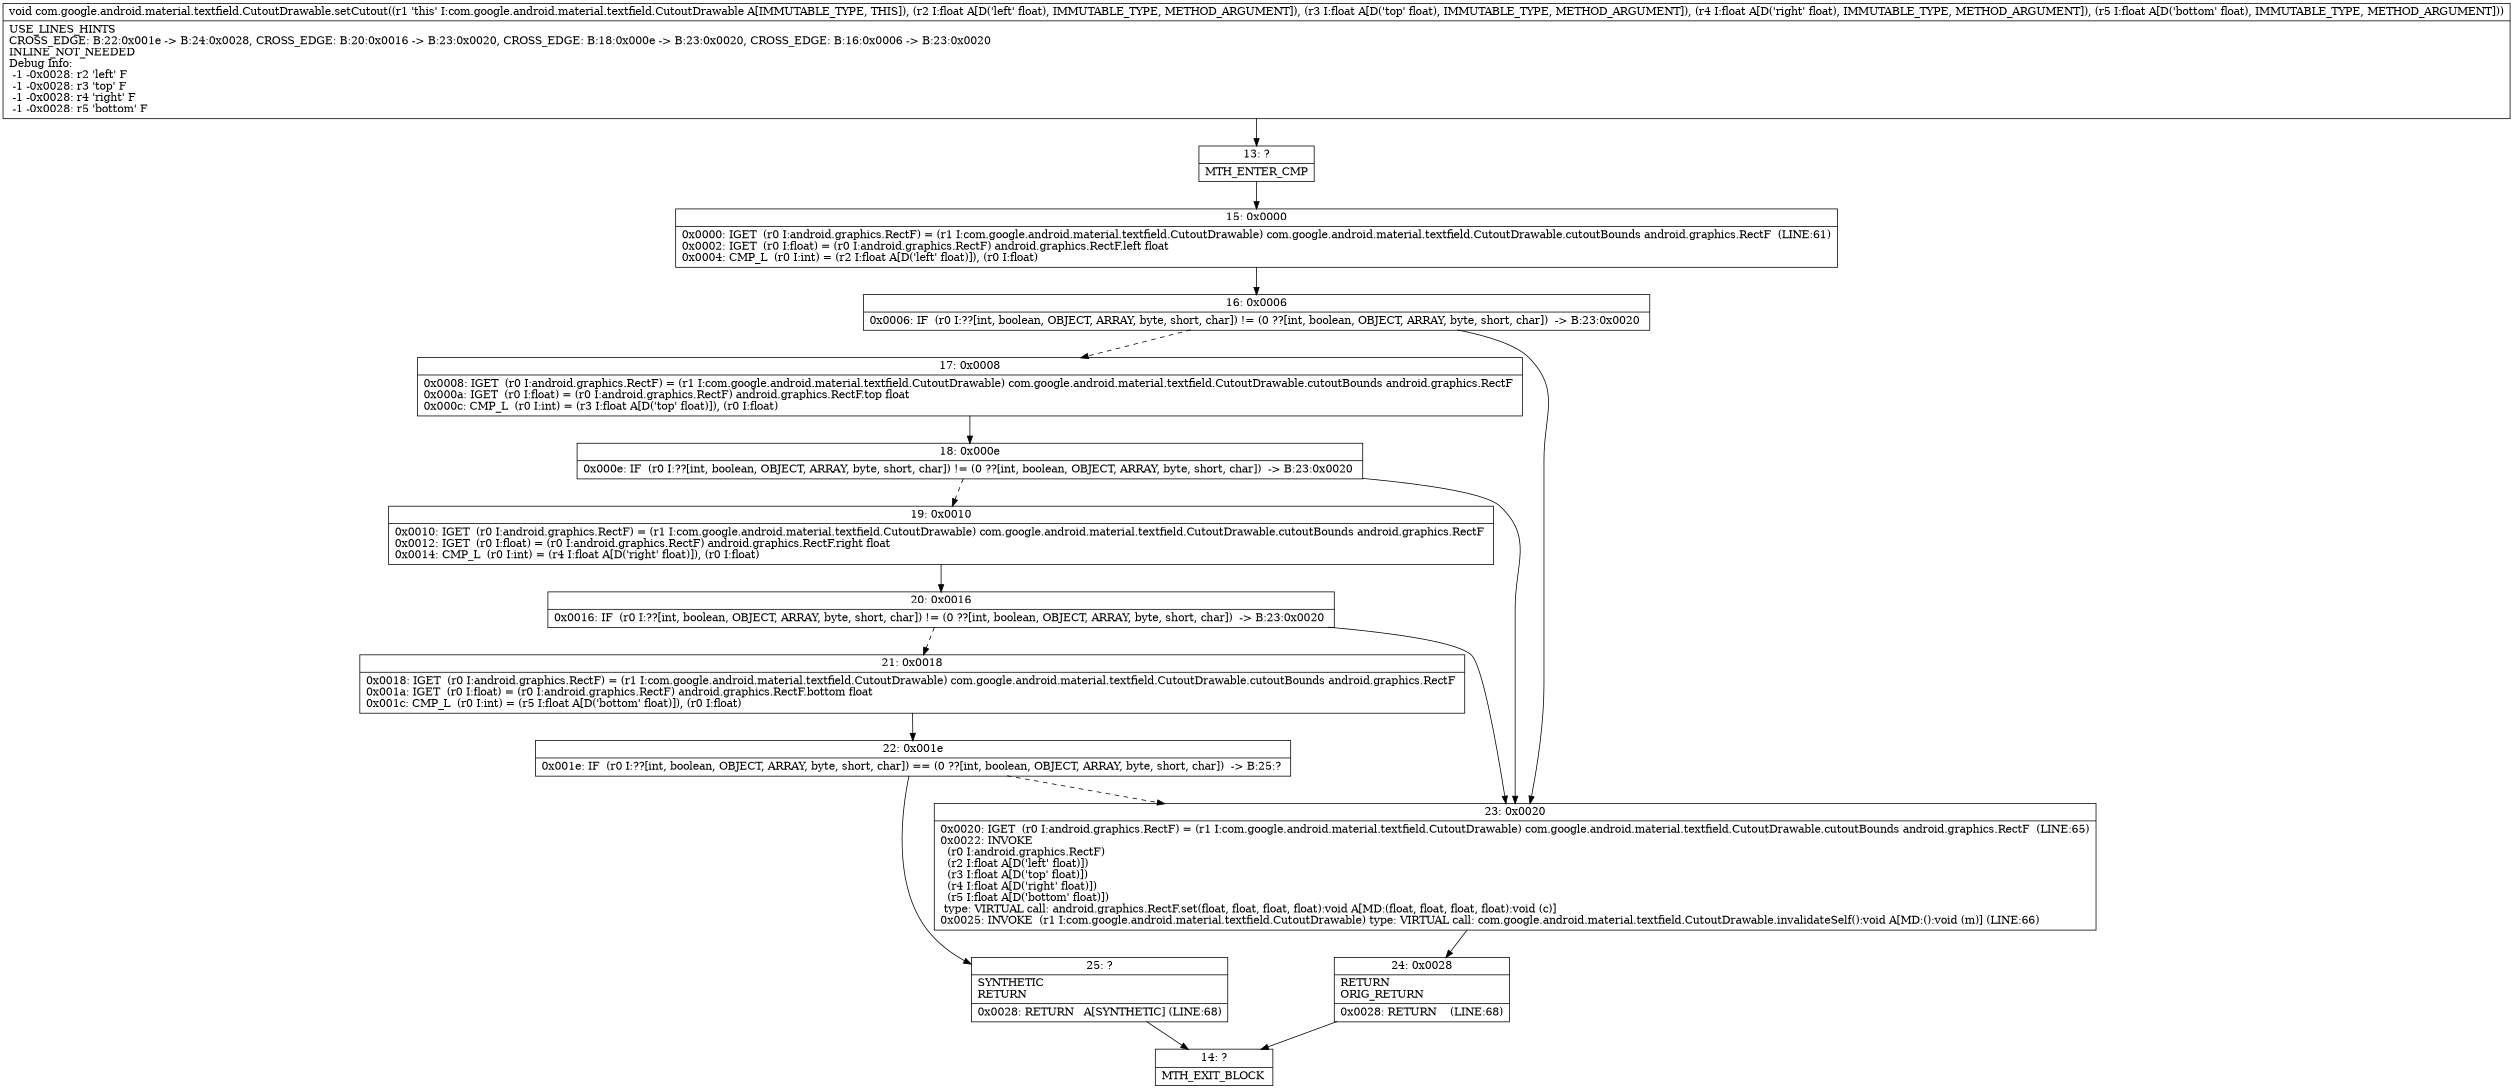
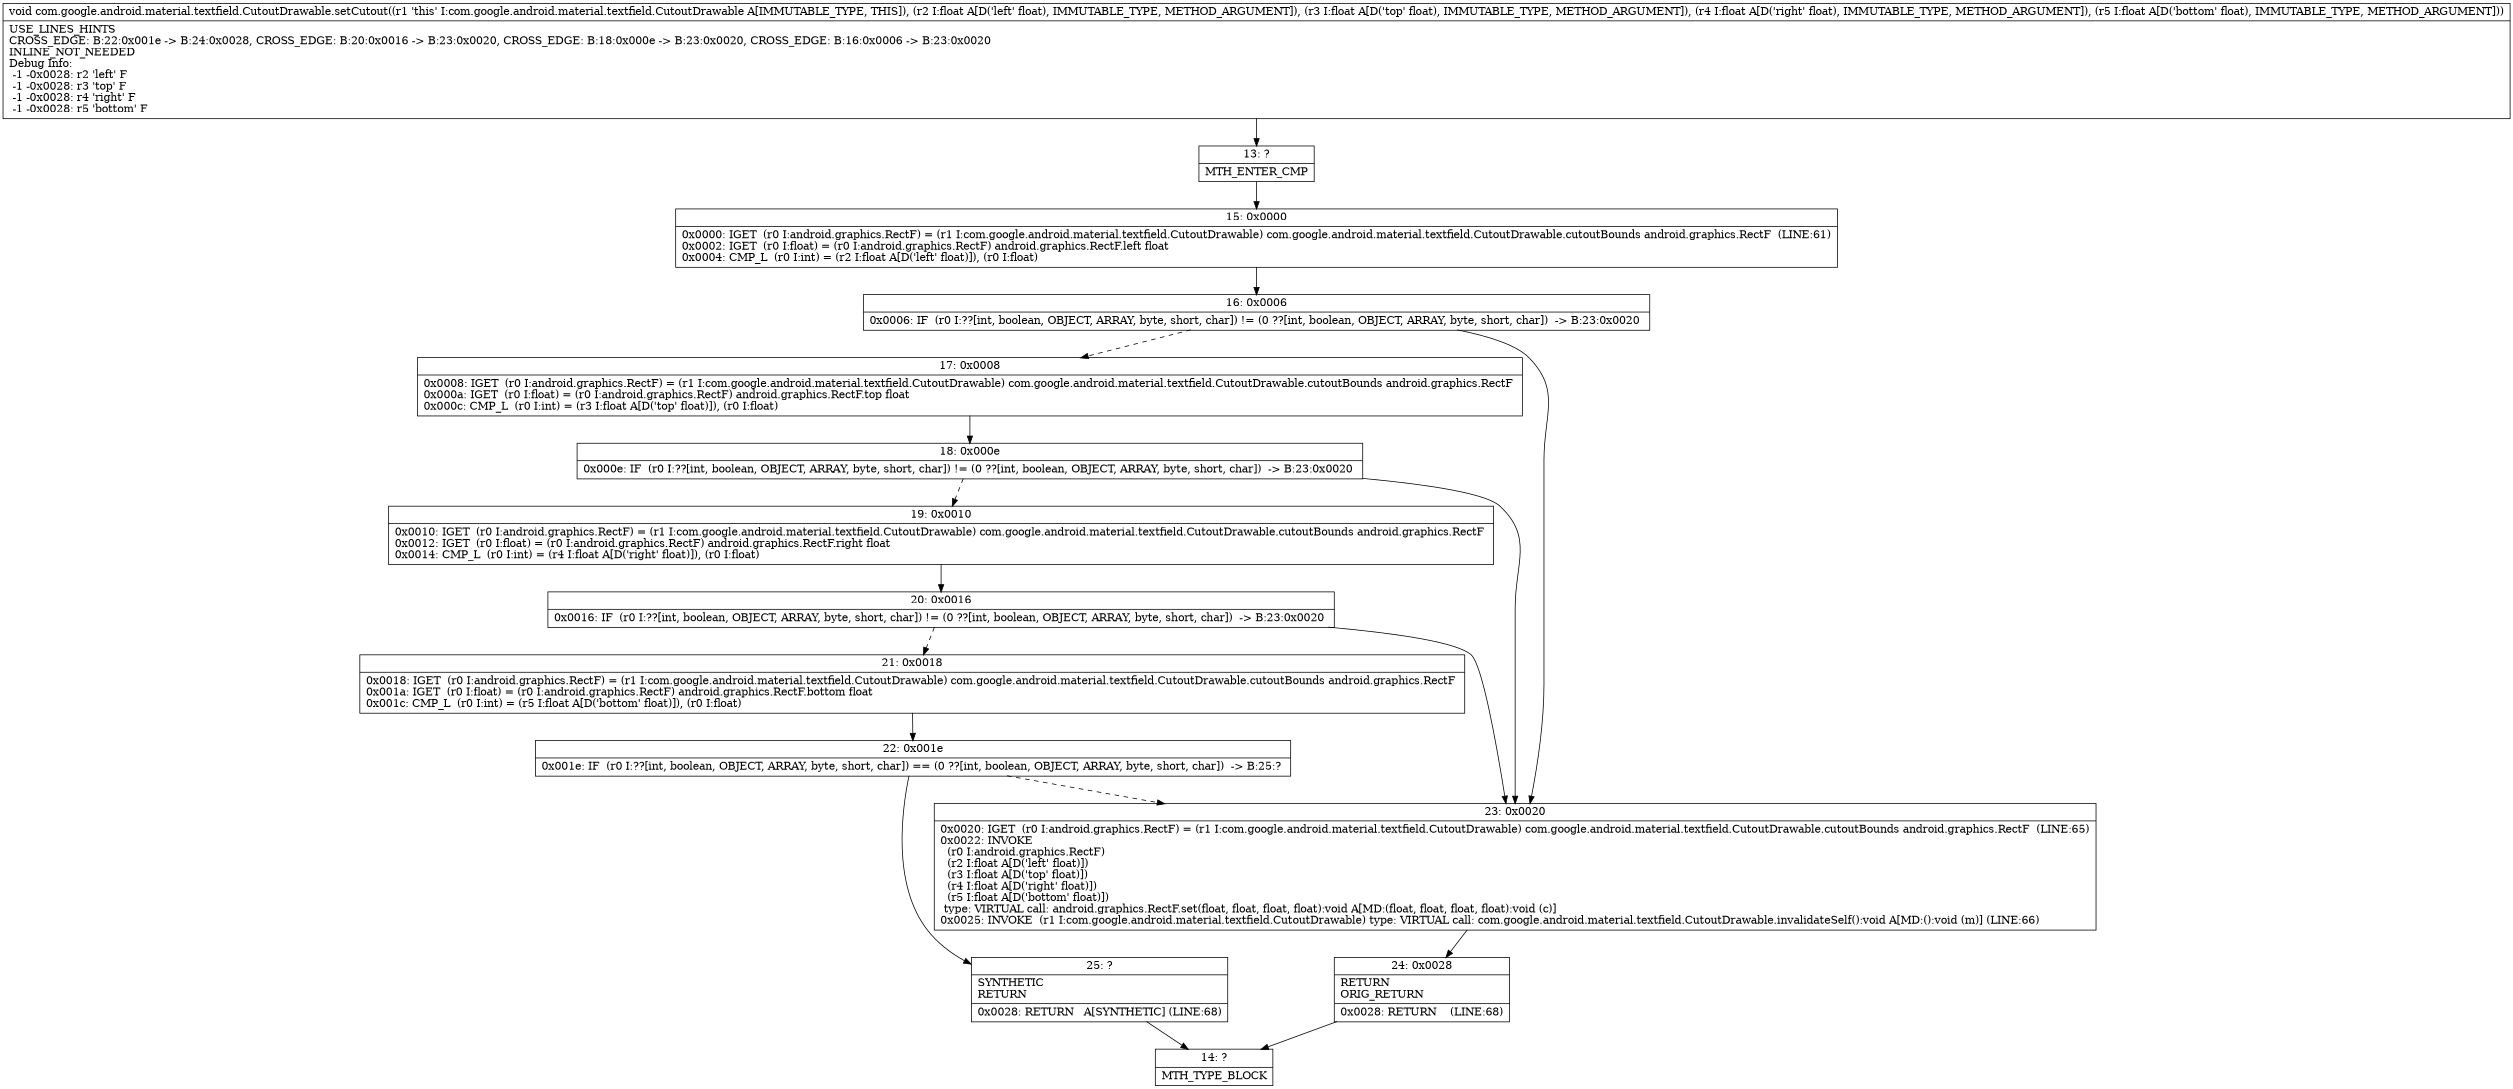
(1213, 1076) -> (1214, 1076)
